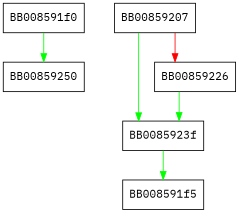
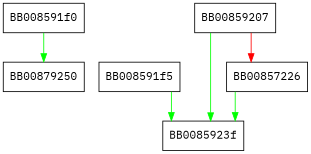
(44, 77) -> (44, 77)
(195, 77) -> (267, 77)
(163, 161) -> (171, 102)
